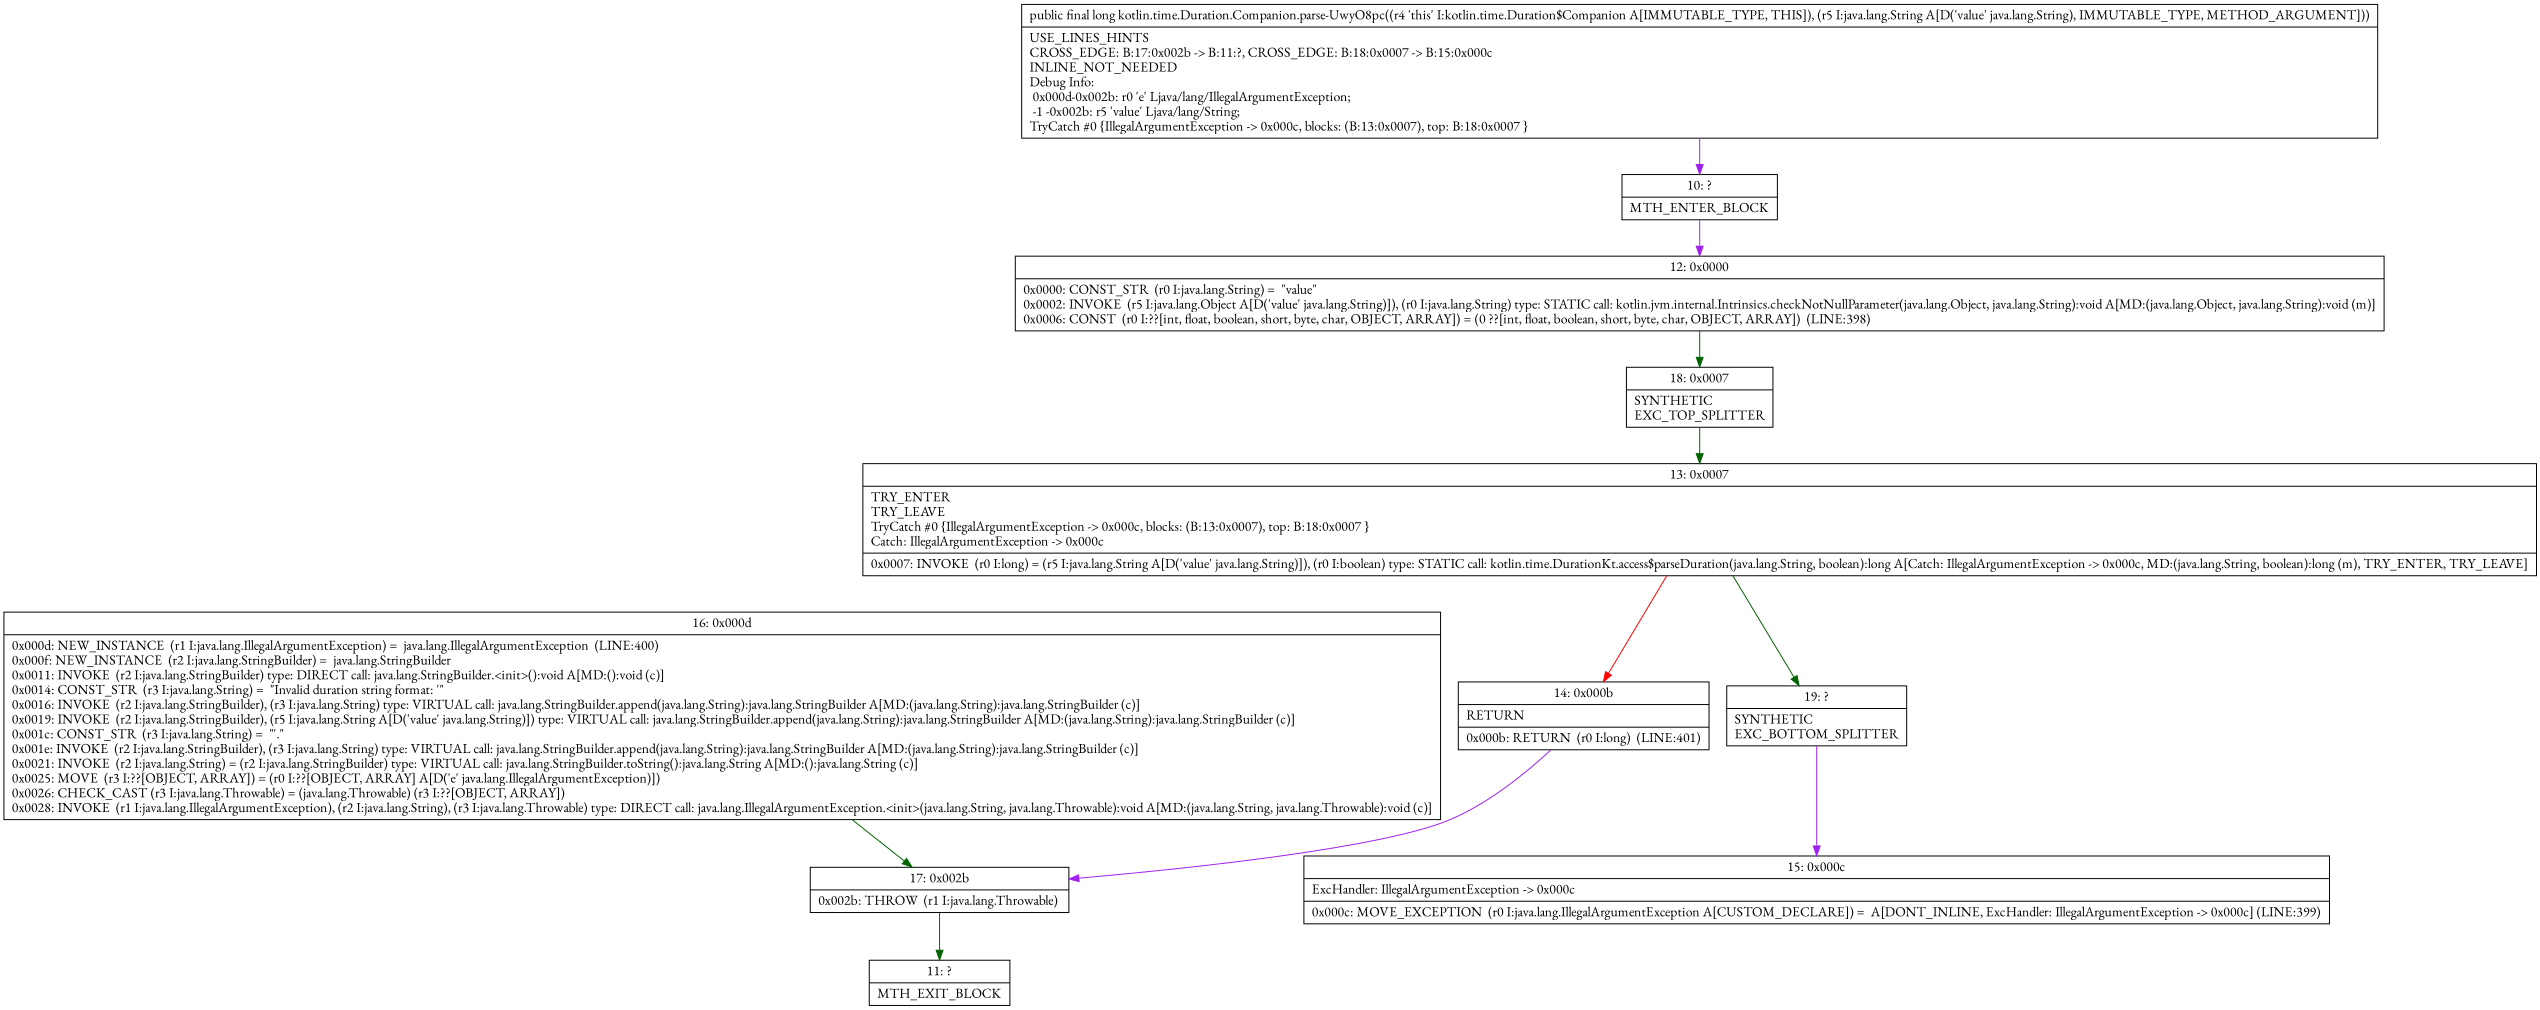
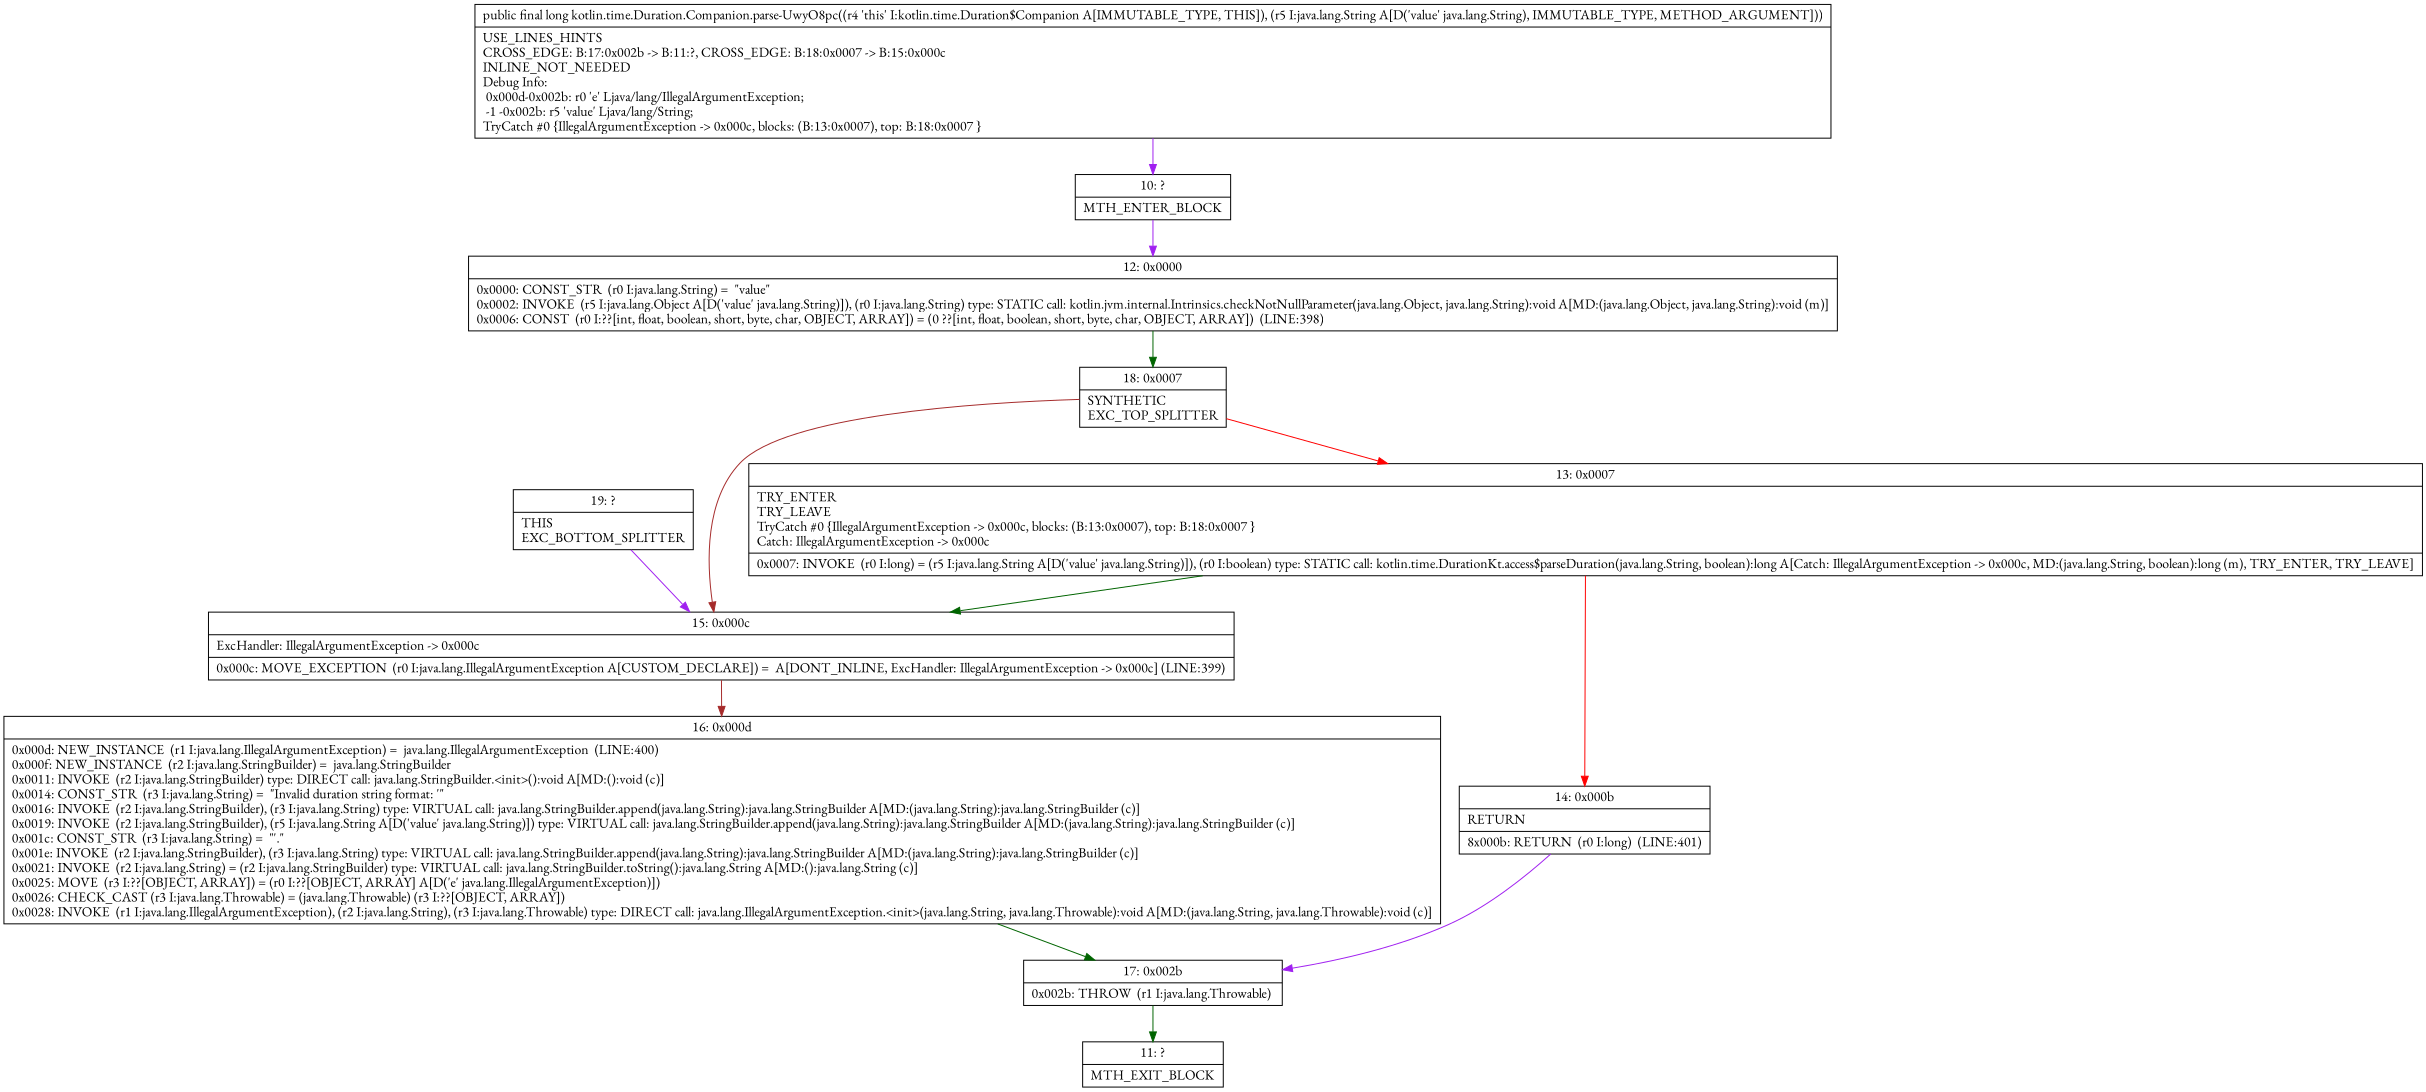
none -> (833, 424)
(1700, 440) -> (1302, 440)
(1763, 627) -> (1082, 593)
none -> (722, 693)
(1774, 719) -> (537, 523)
(1584, 738) -> (1585, 842)
